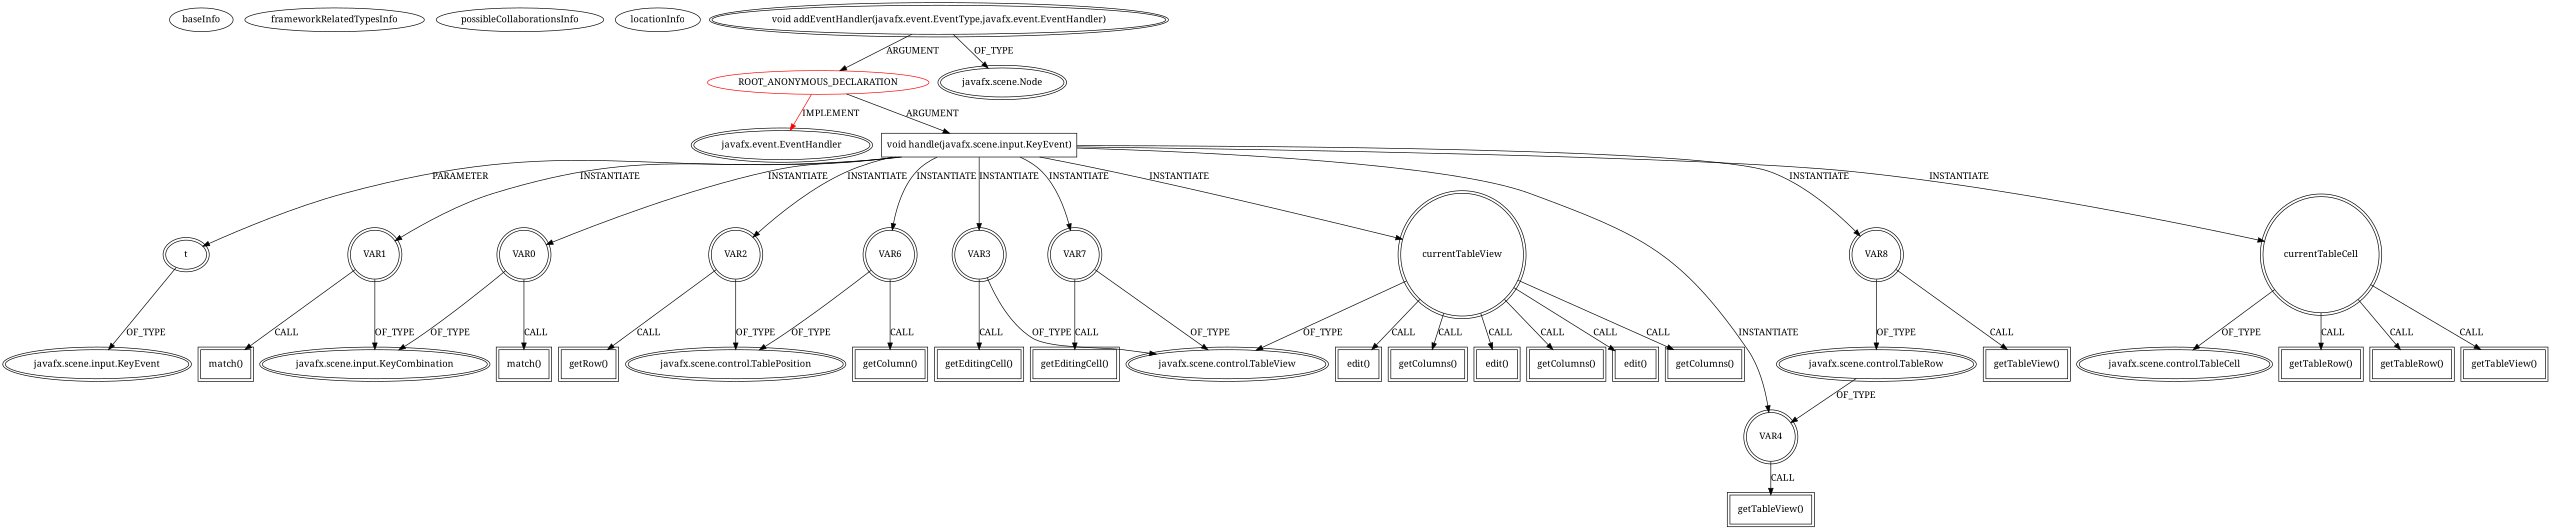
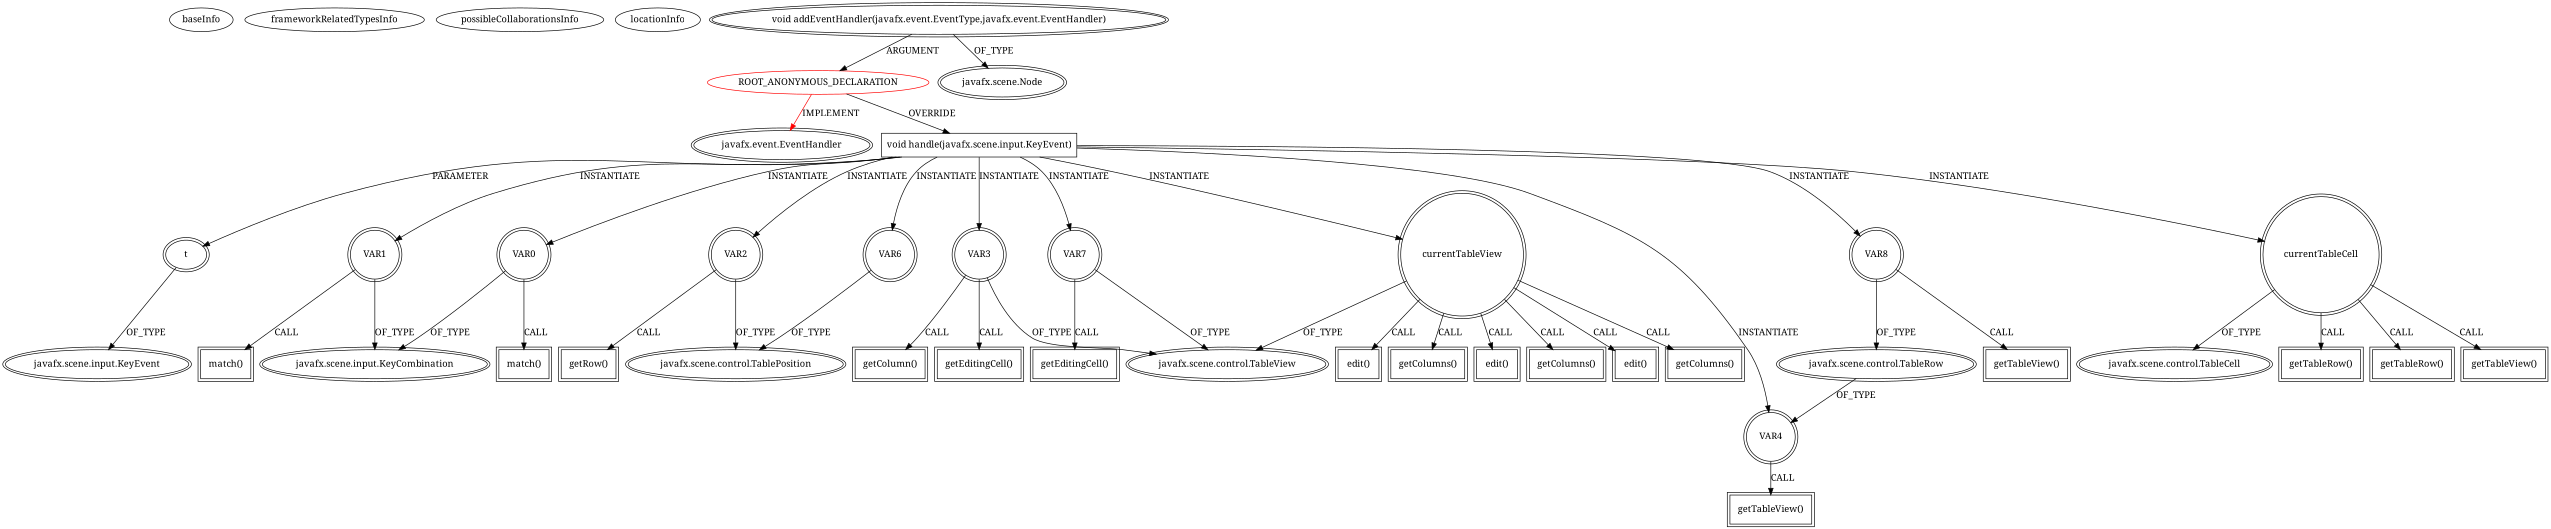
(932, 114) -> (932, 114)
(890, 311) -> (939, 311)
